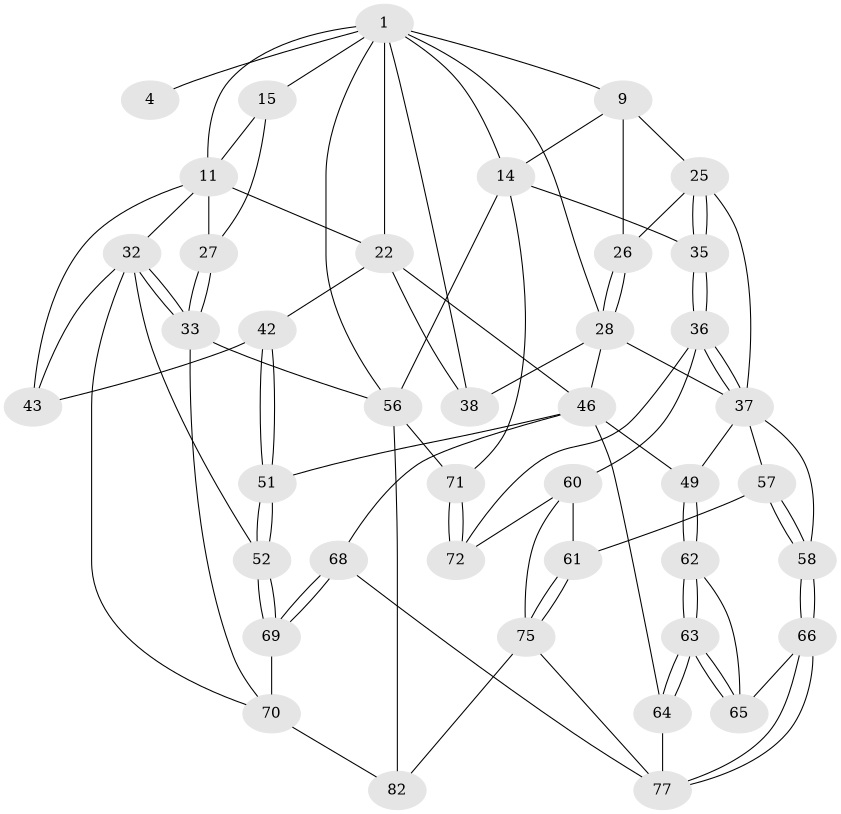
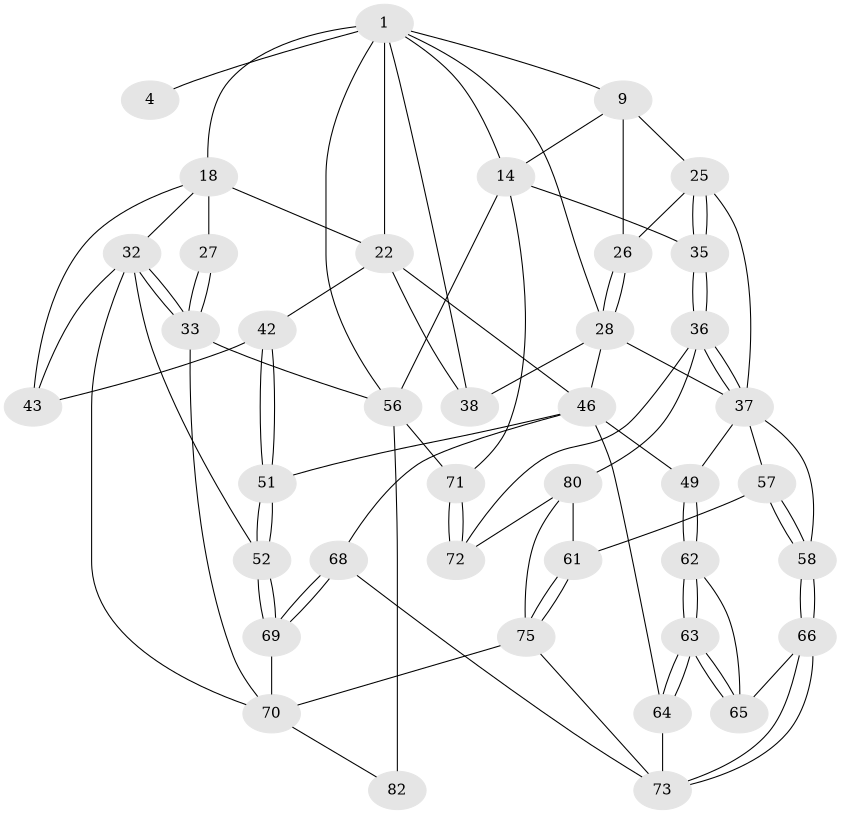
(267, 100) -> none
(209, 177) -> (209, 177)
(573, 484) -> (573, 484)
(462, 714) -> (404, 674)
(663, 790) -> (663, 790)
